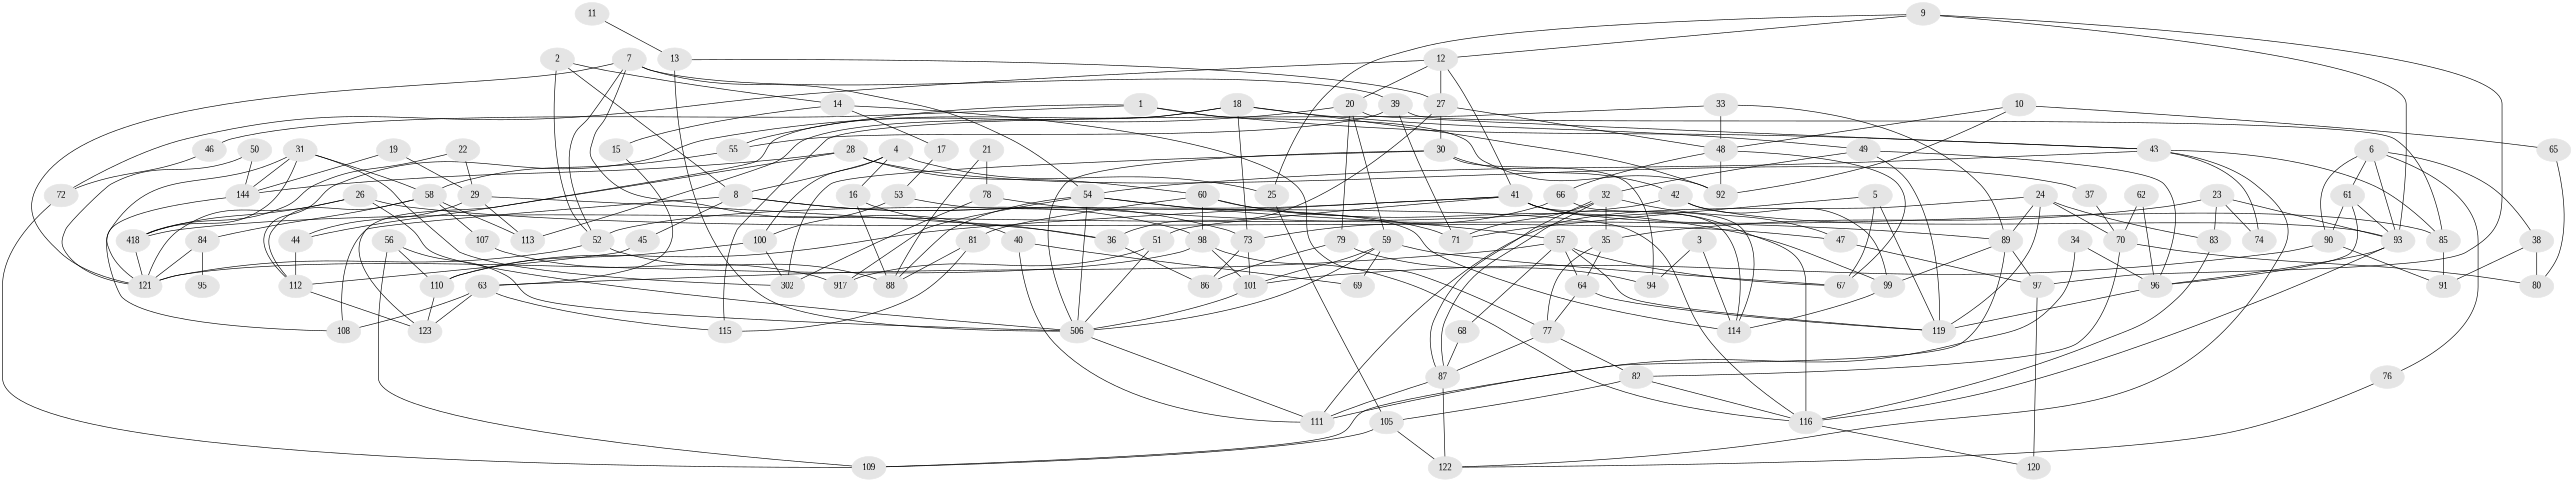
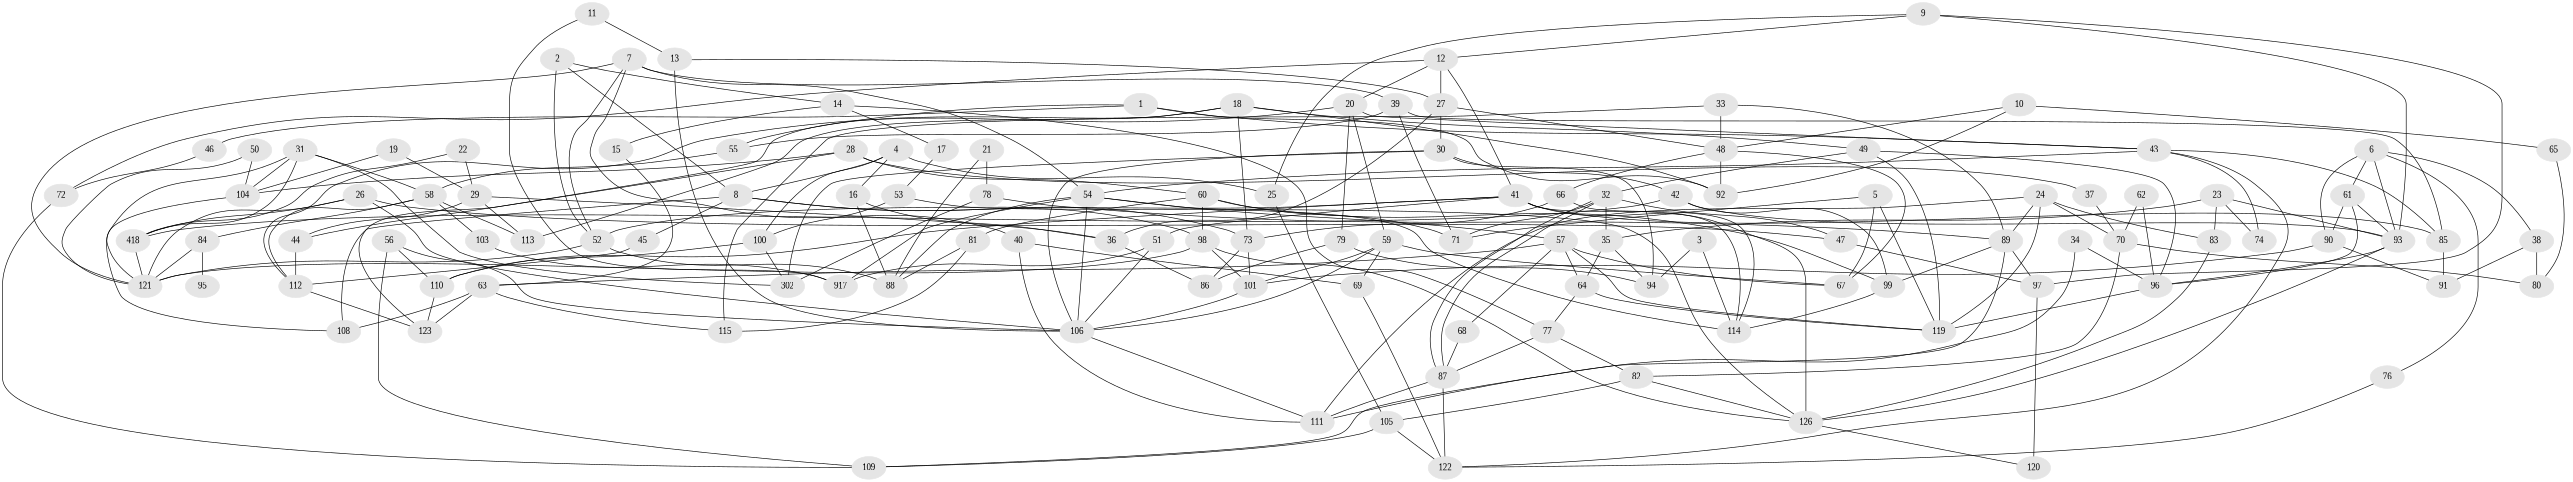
(243, 195) -> (243, 195)
(482, 241) -> (482, 241)
none -> (563, 243)
(1558, 277) -> (1623, 258)
(1077, 332) -> (1077, 332)
none -> (1403, 376)
(1806, 422) -> (1806, 422)
